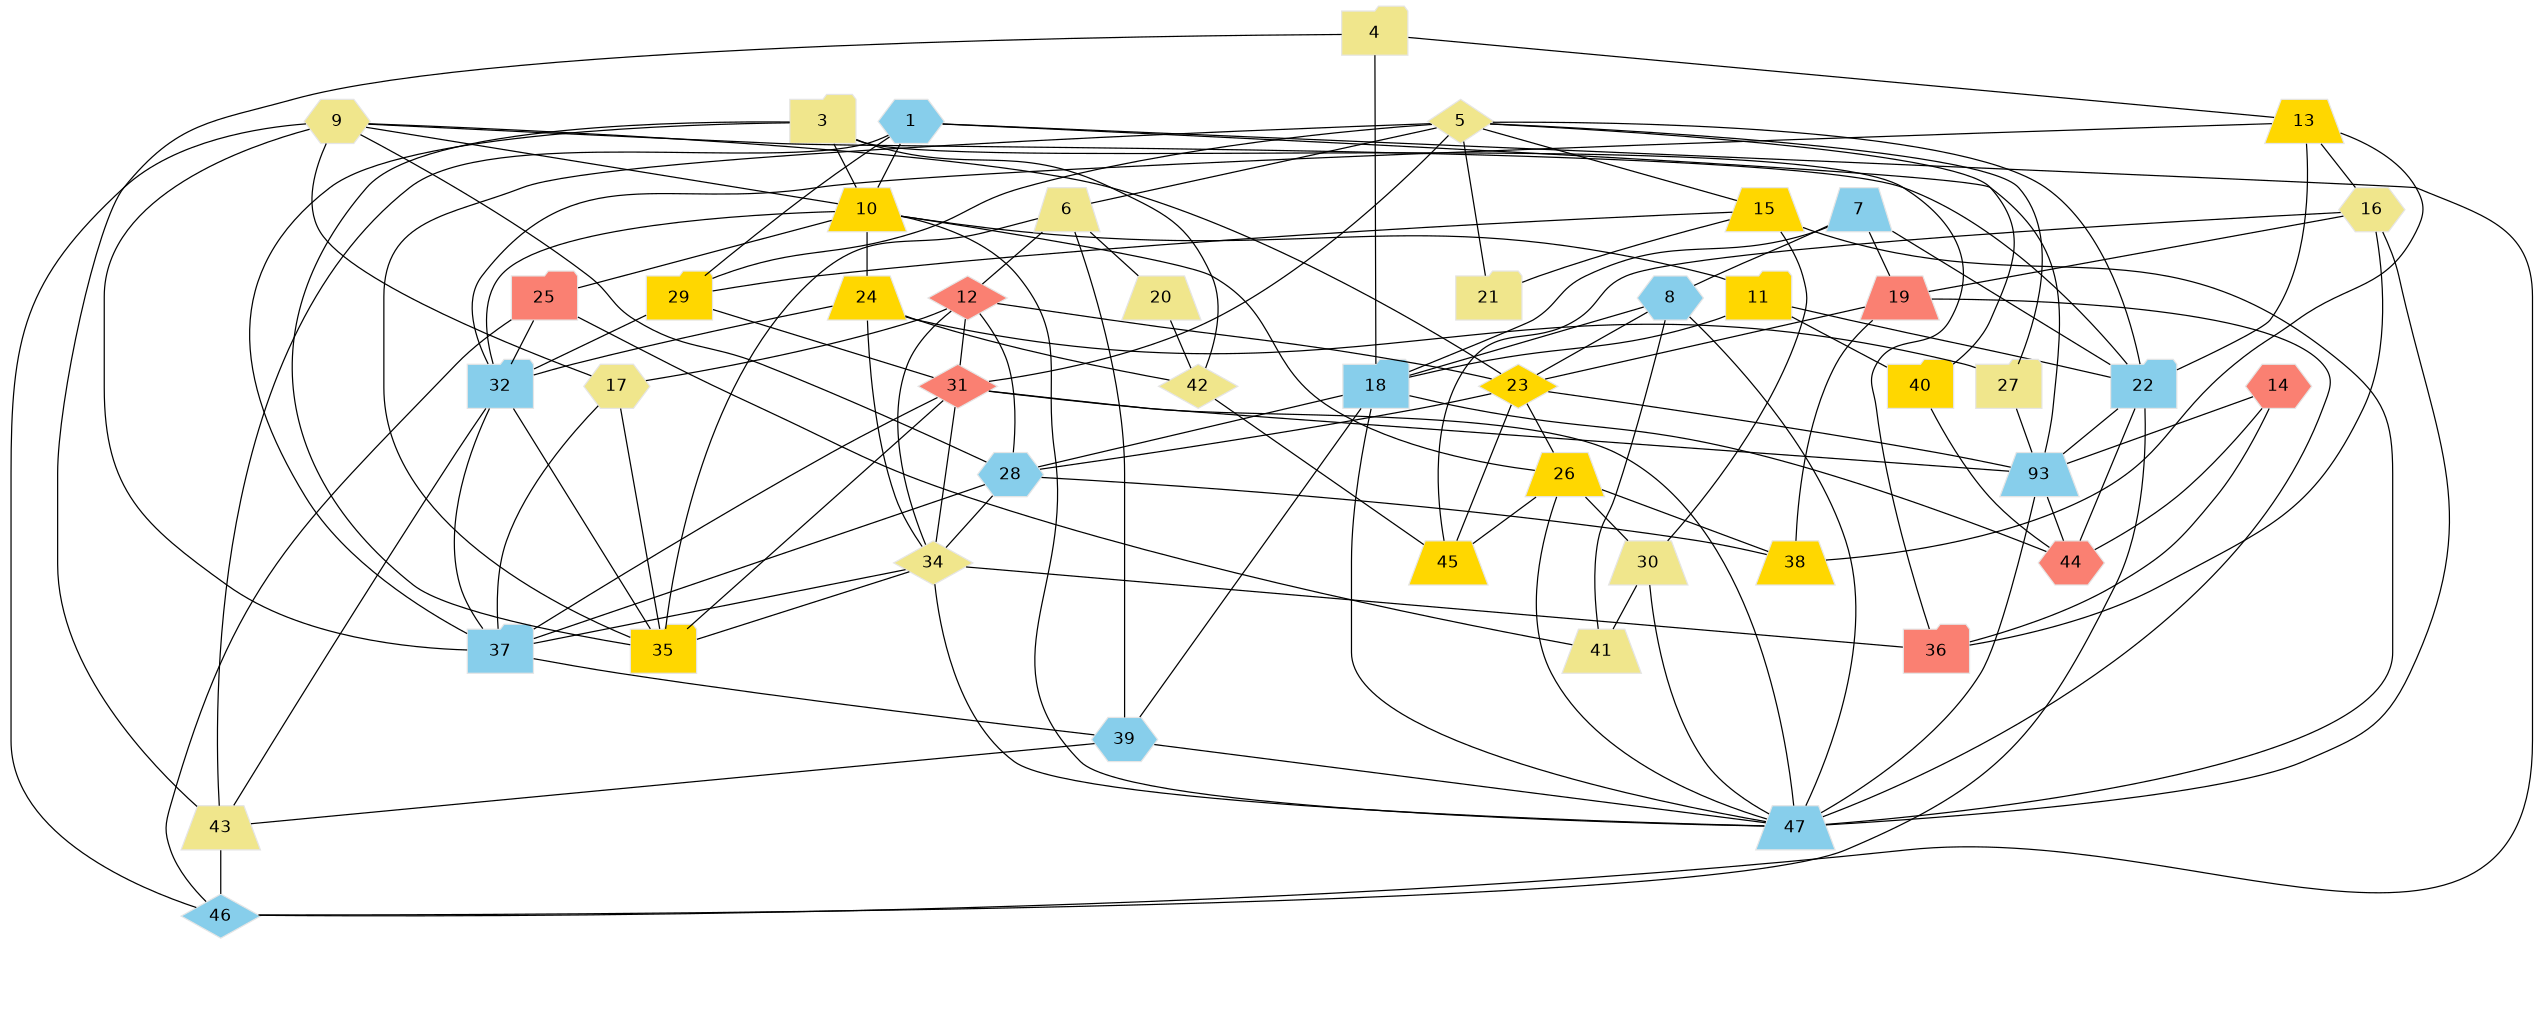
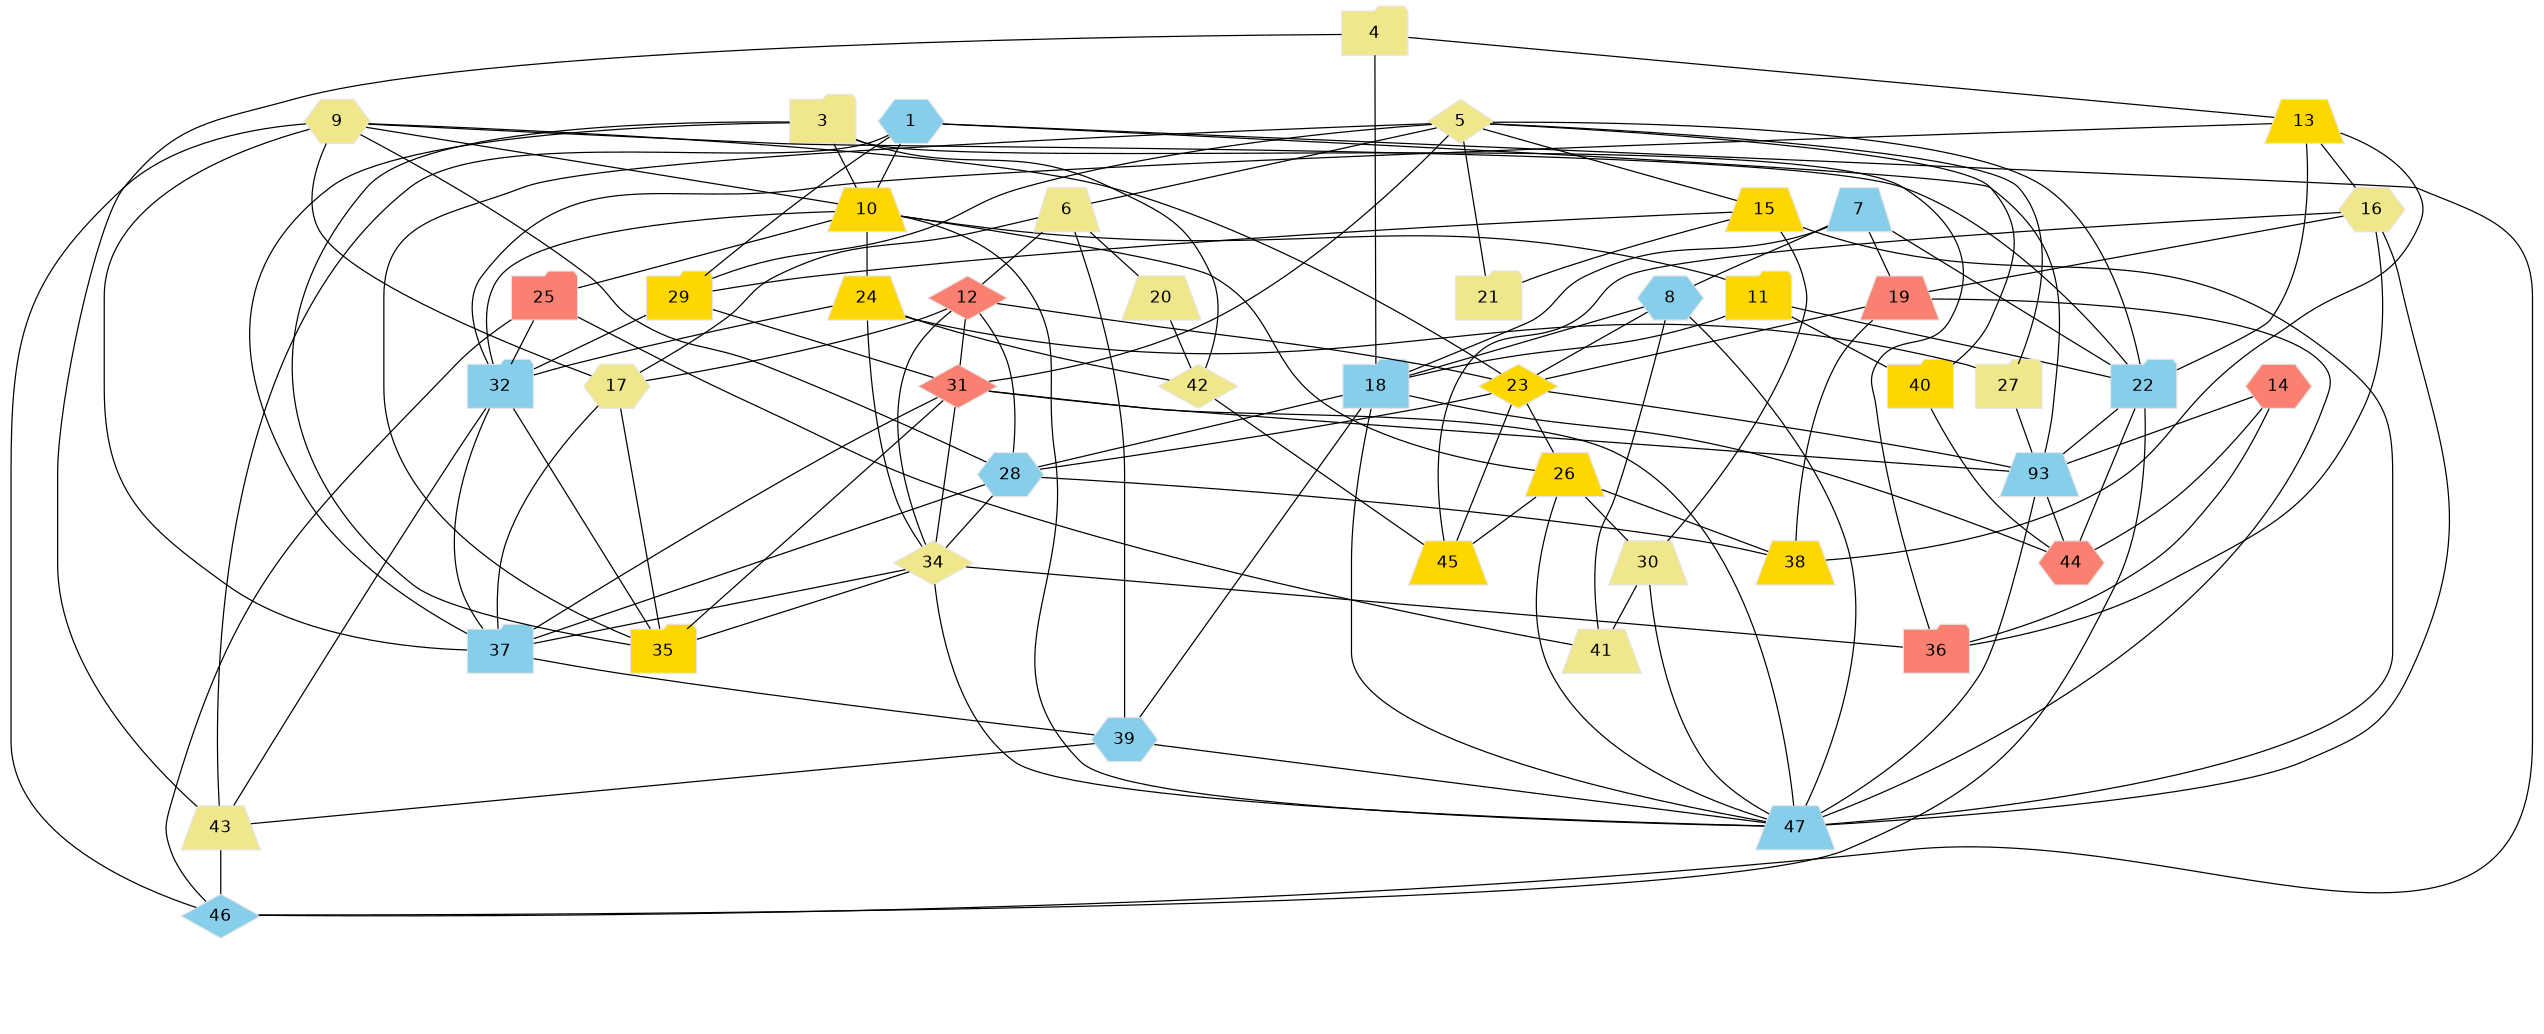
(765, 336) -> (813, 261)
